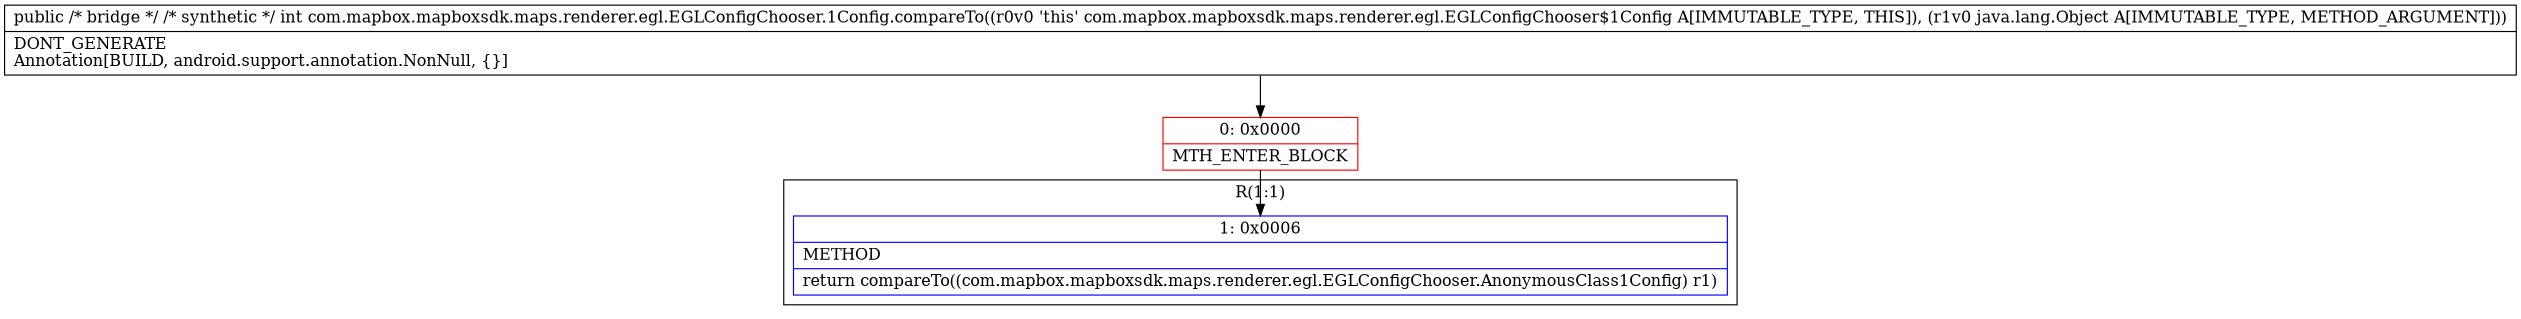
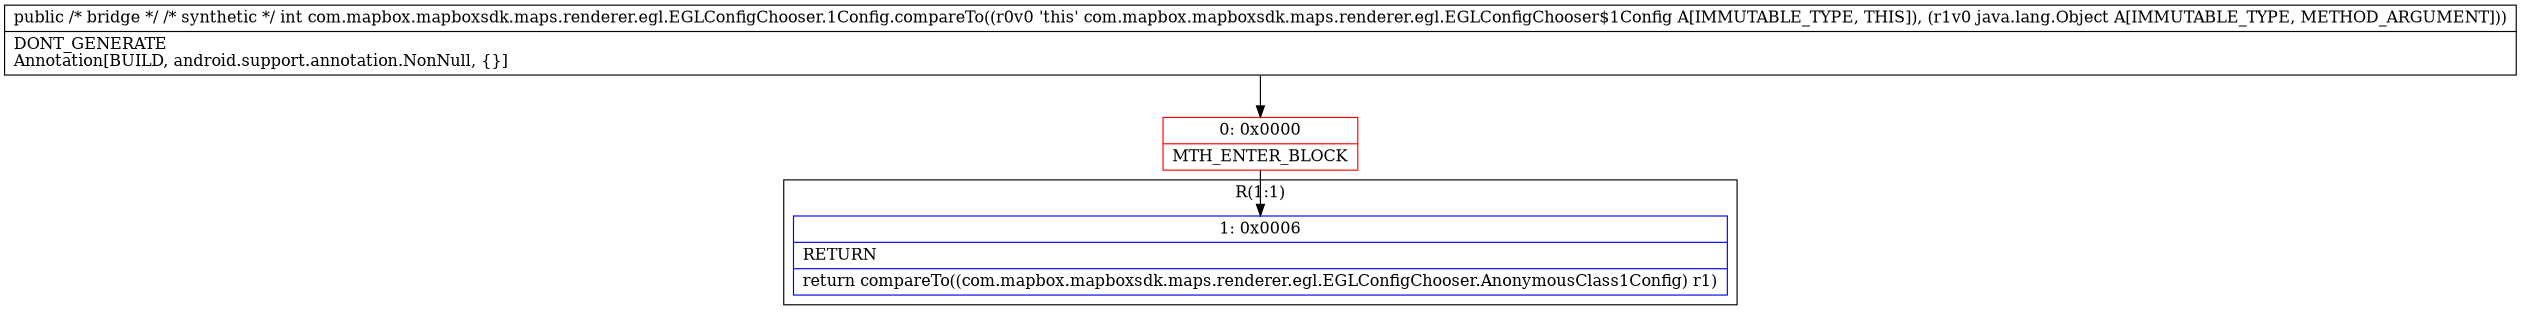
(842, 255) -> (840, 255)
